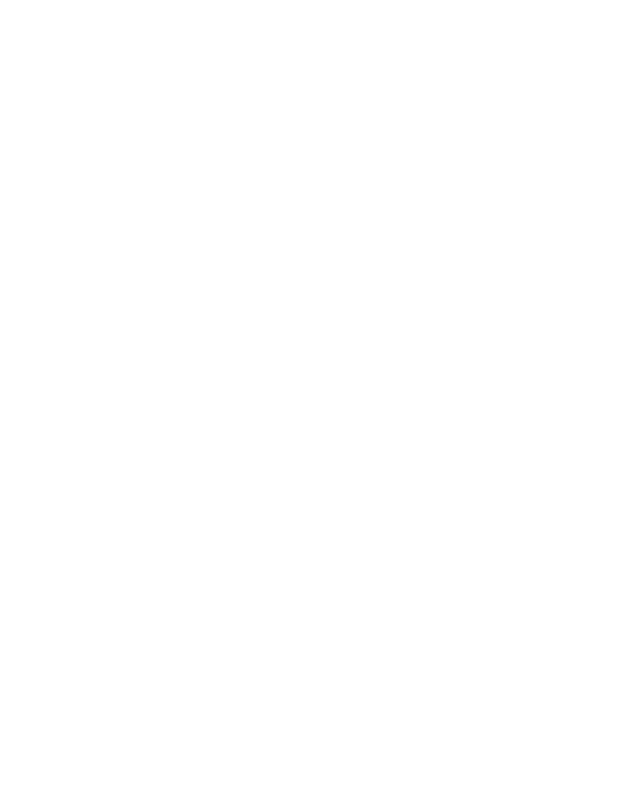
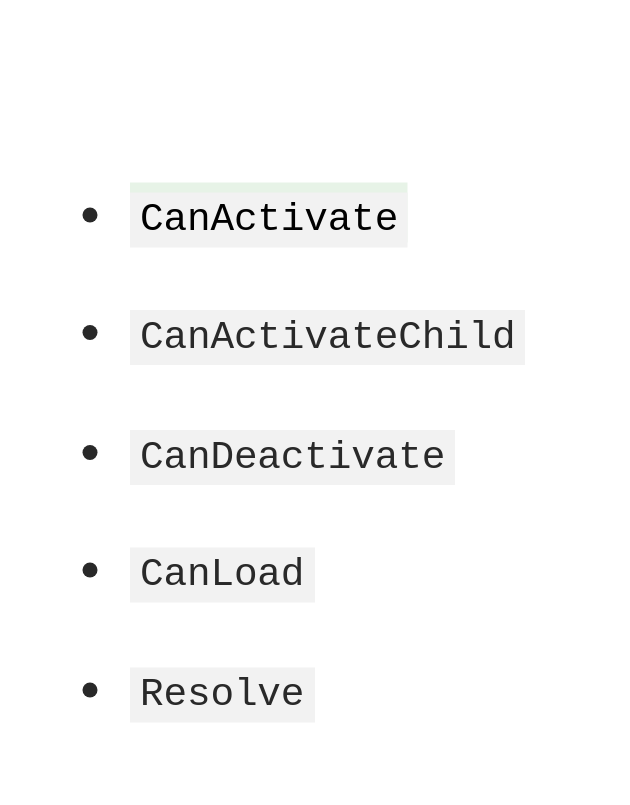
none -> (314, 401)
